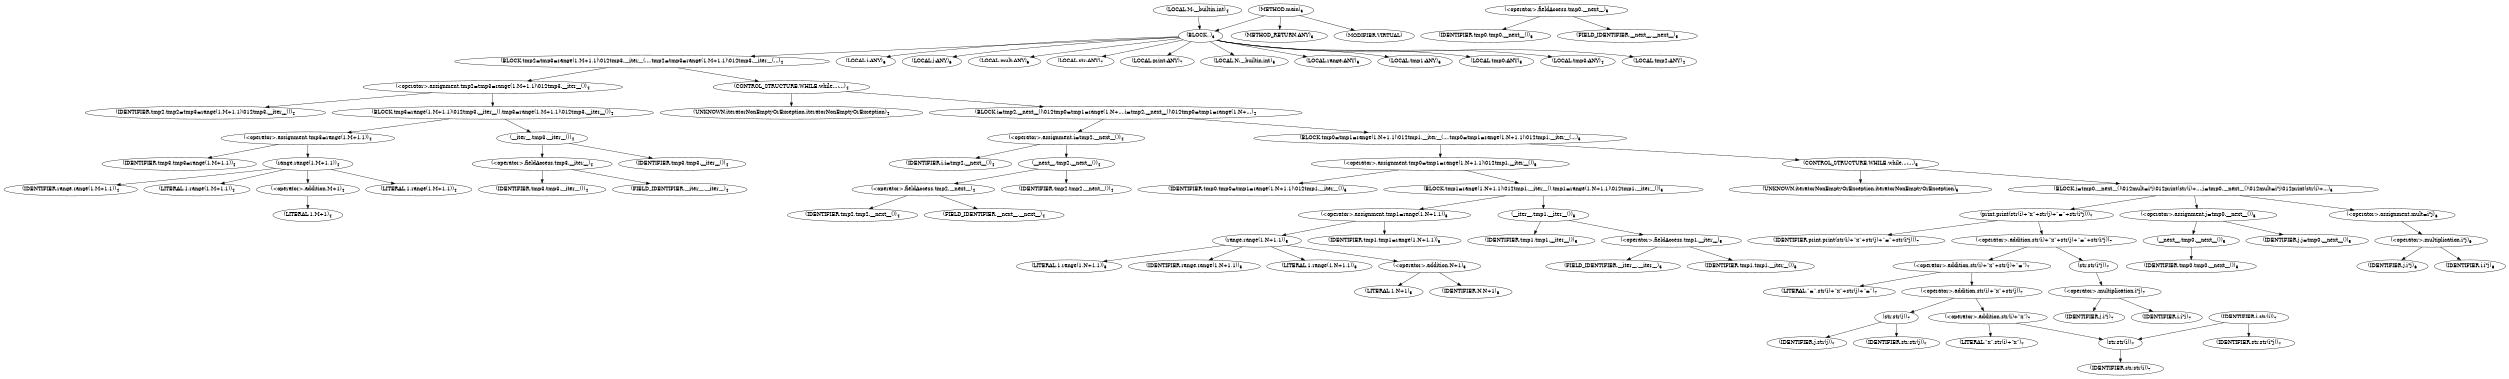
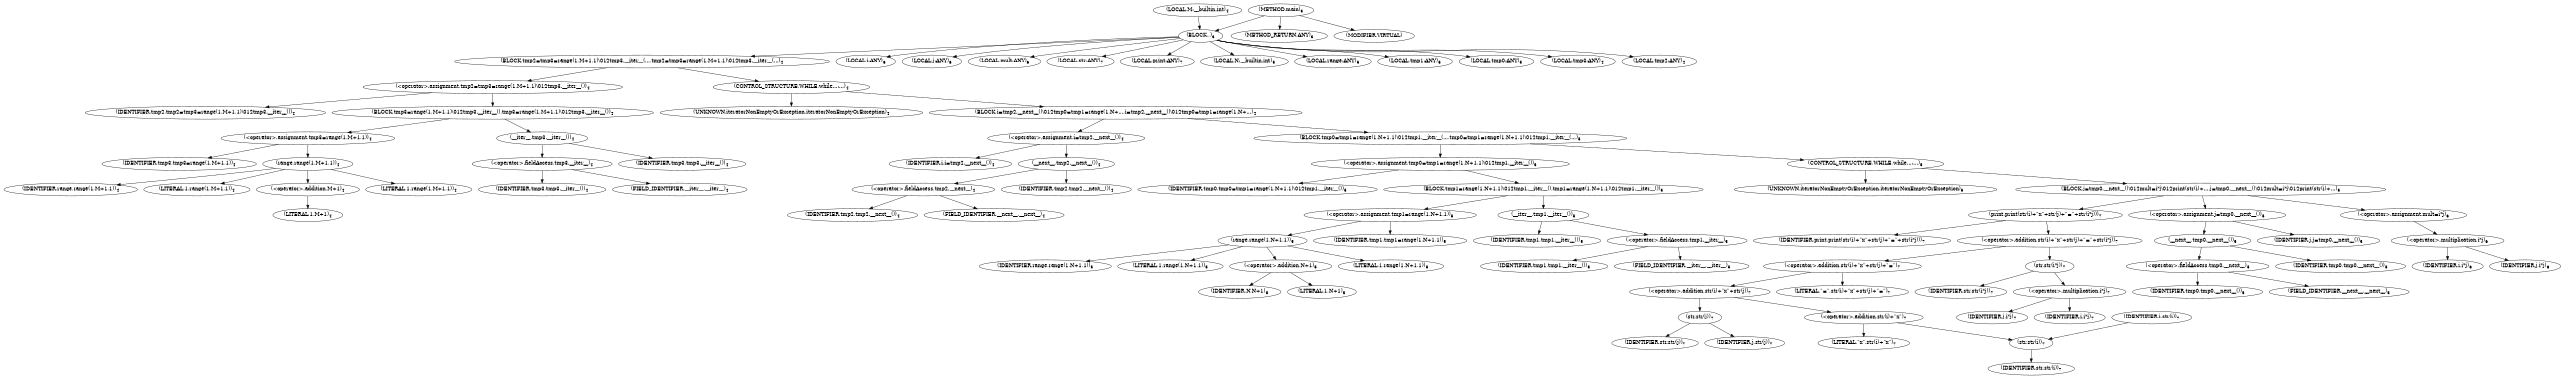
none -> (2200, 252)
(2249, 329) -> (2009, 278)
